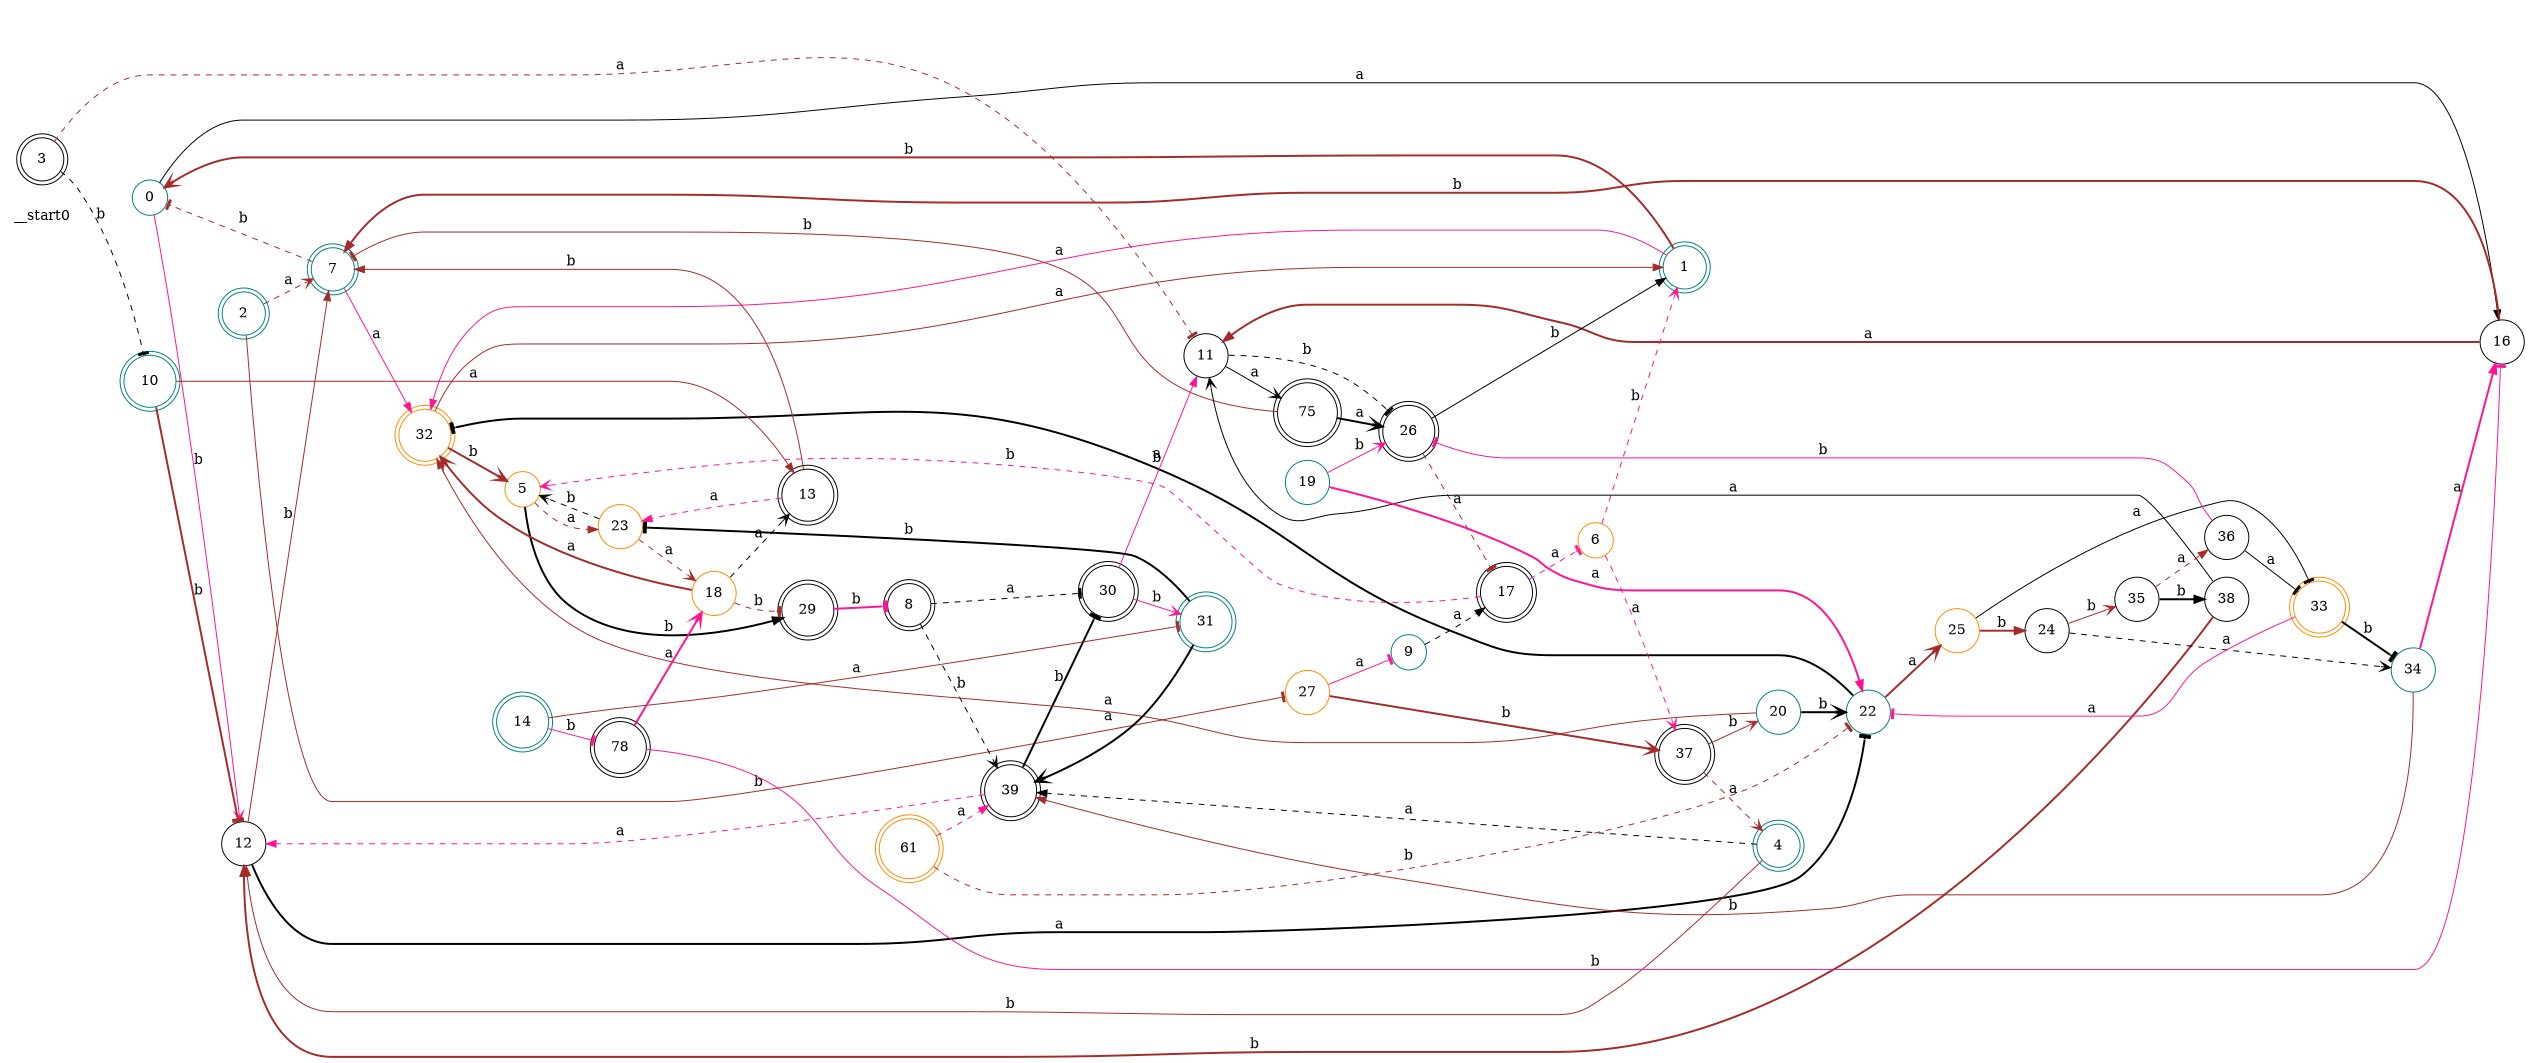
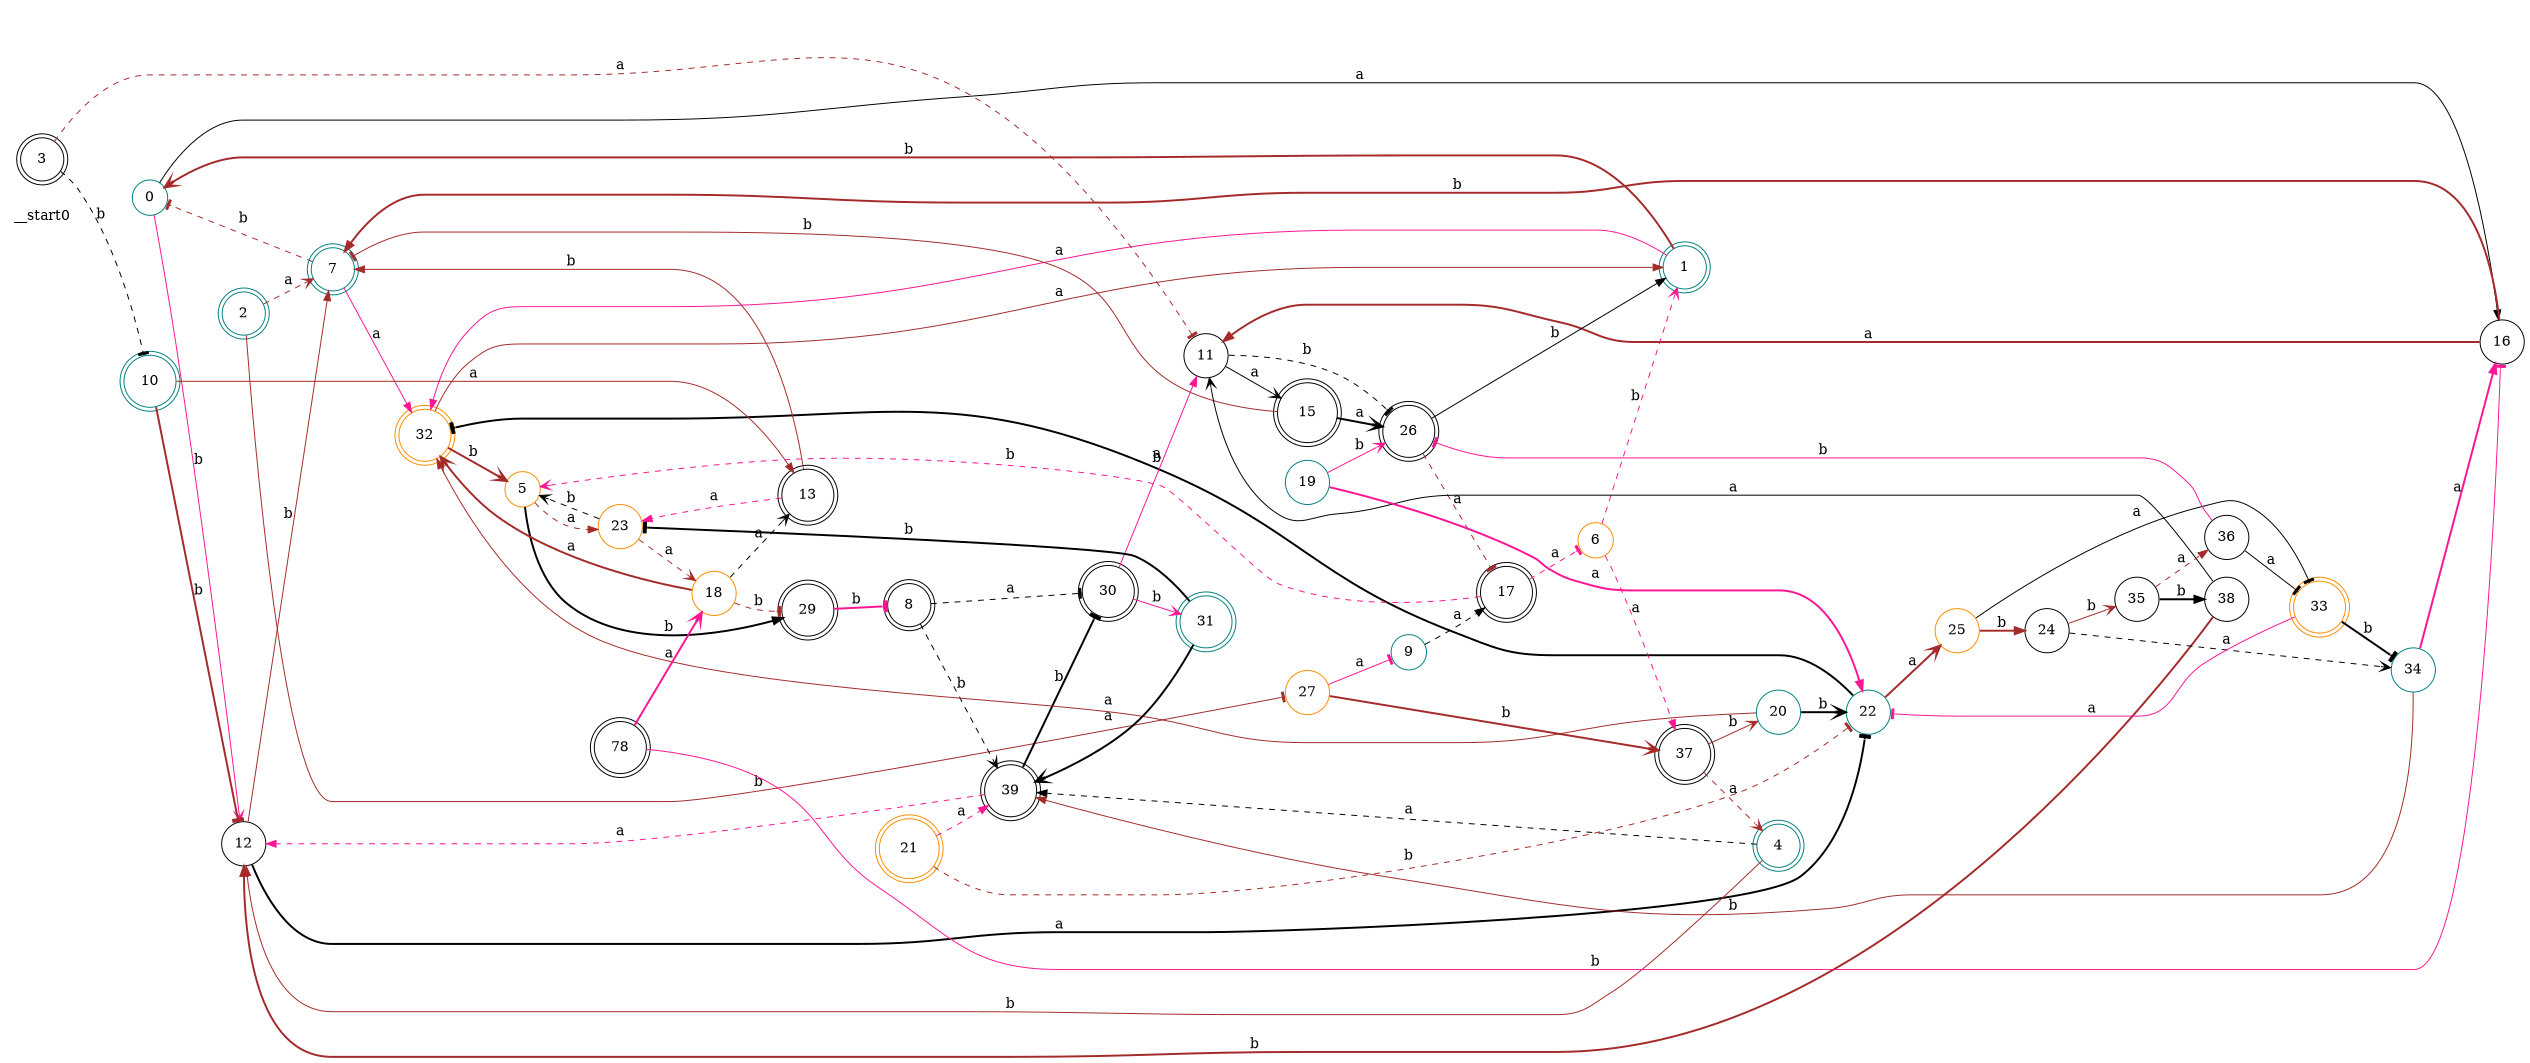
(1307, 413) -> (1307, 413)
(1641, 637) -> (1641, 637)
(523, 722) -> none
(909, 849) -> (909, 849)
